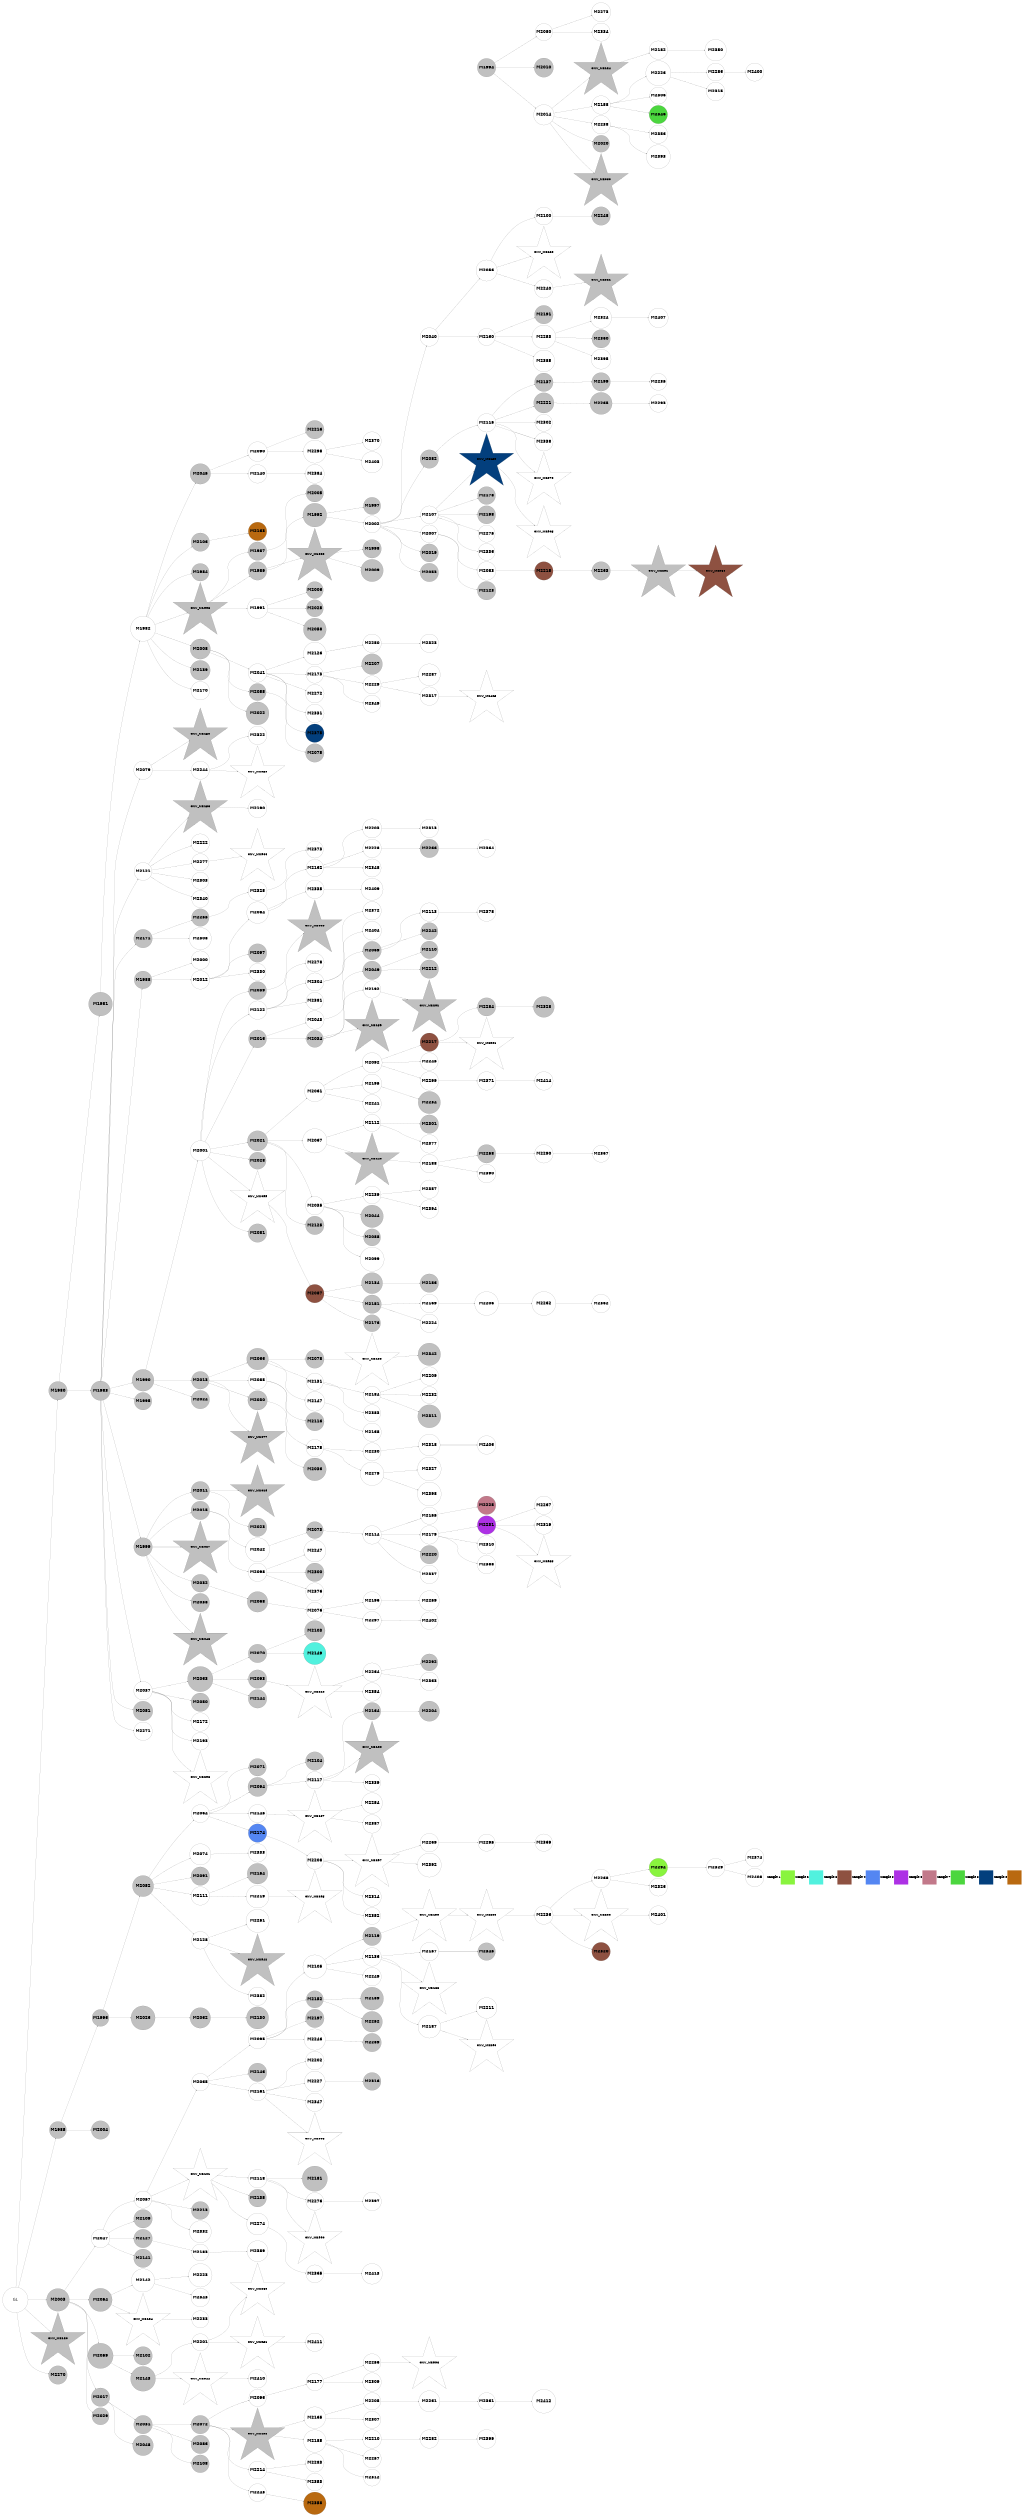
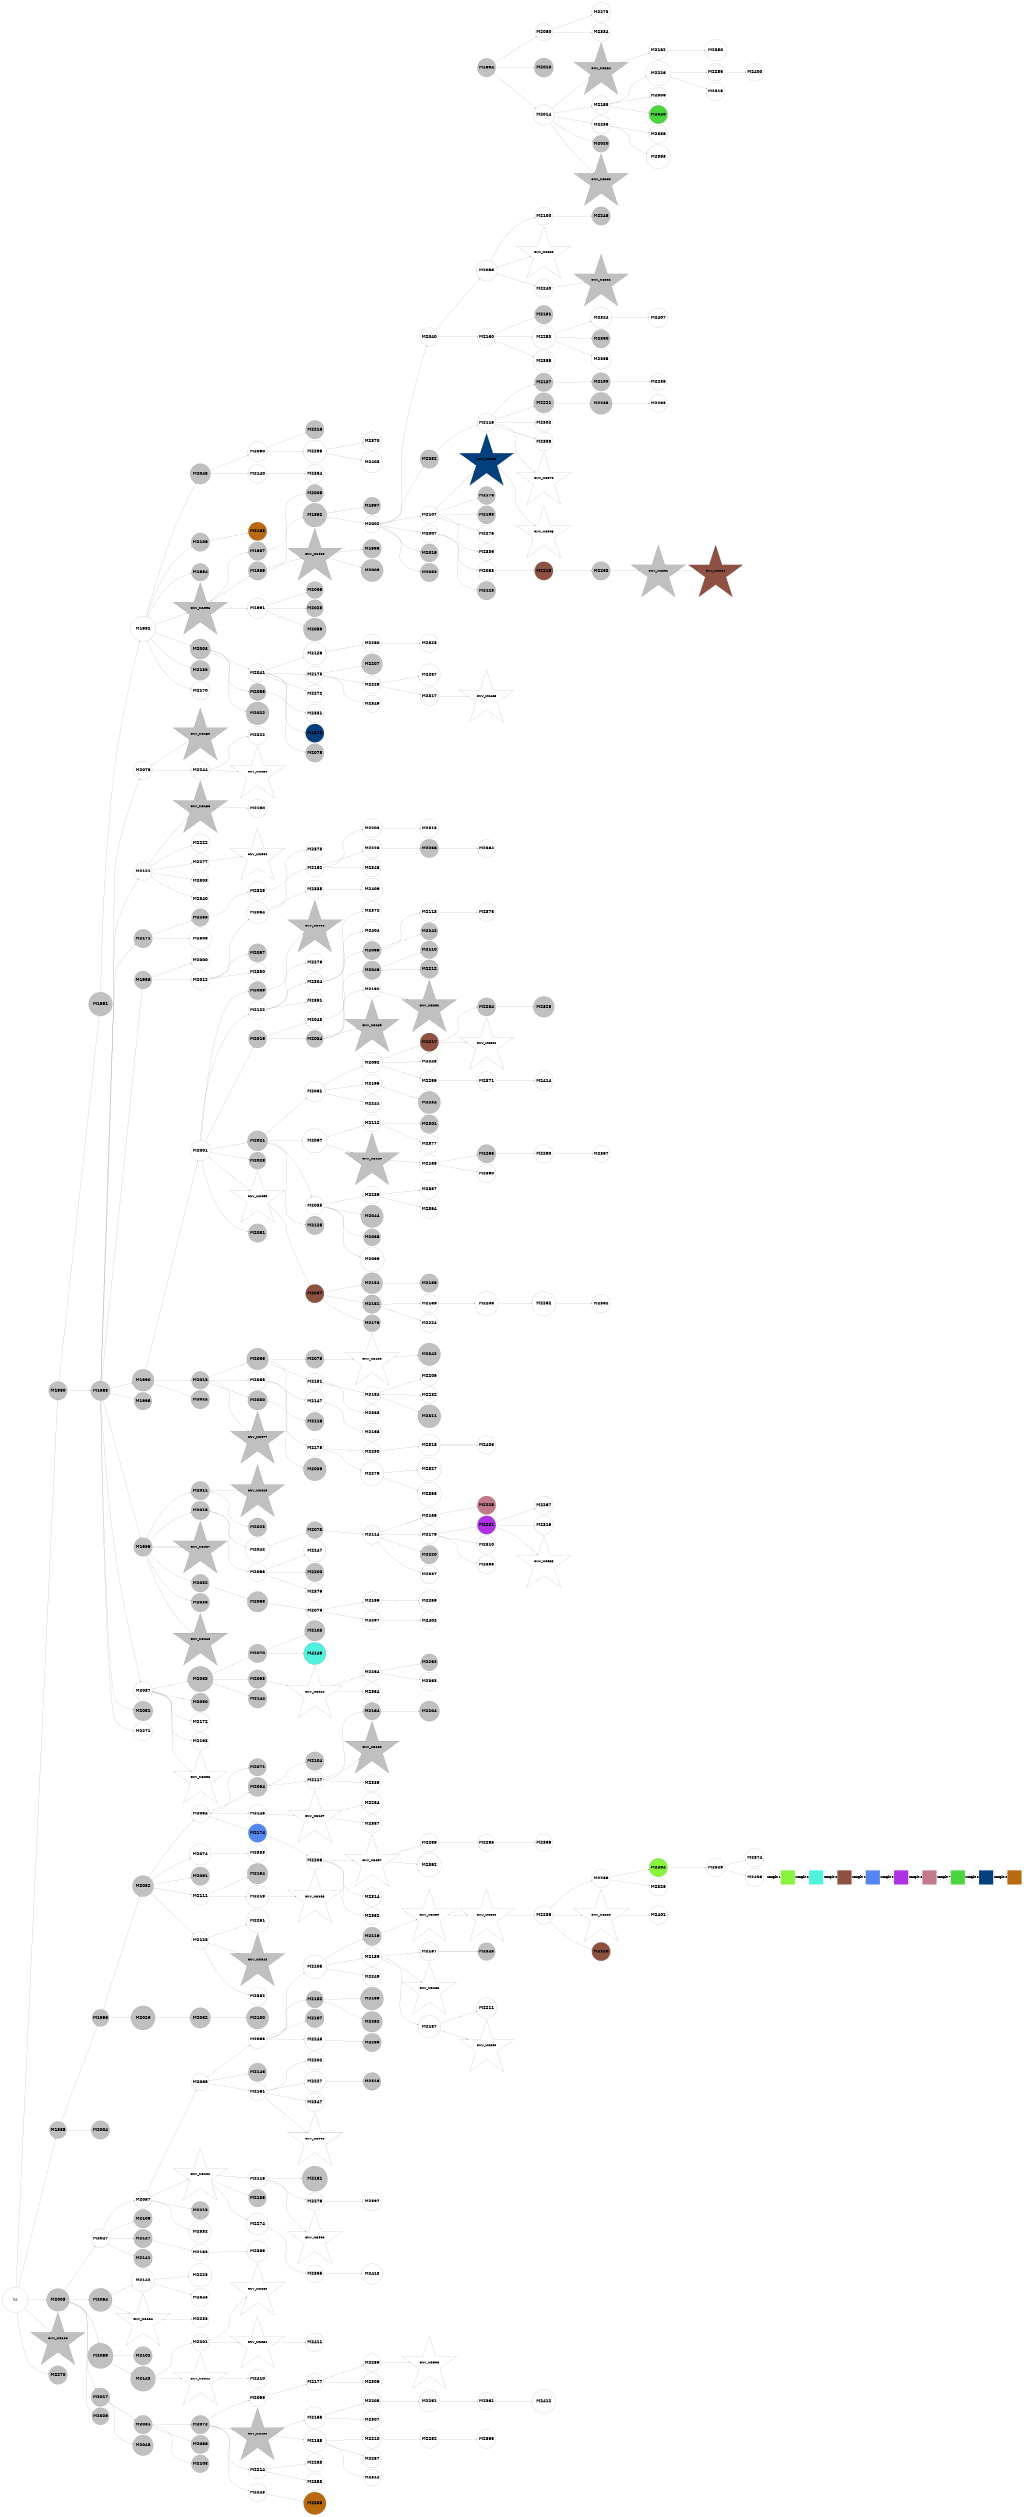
(315, 1653) -> (315, 1653)
